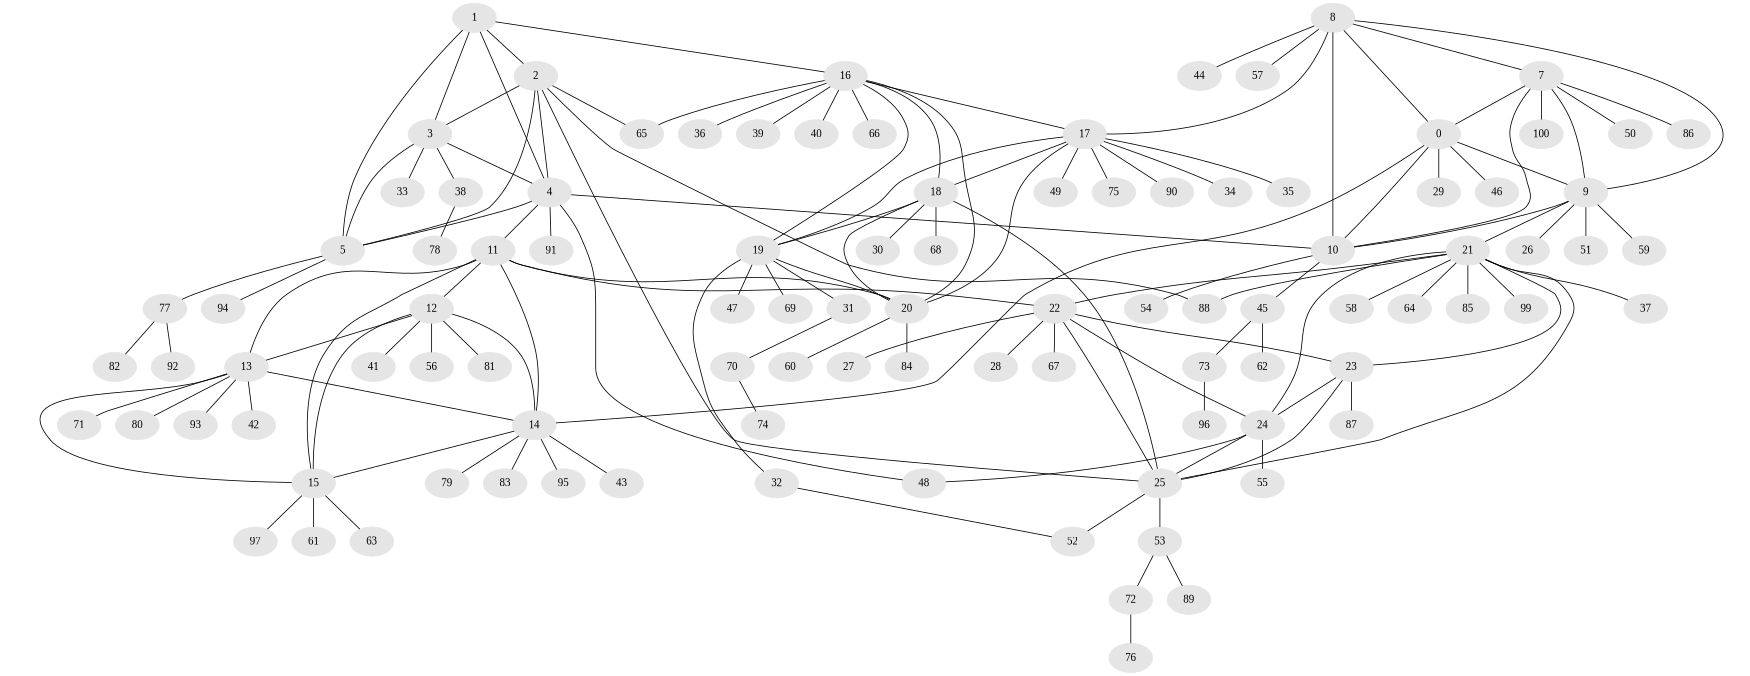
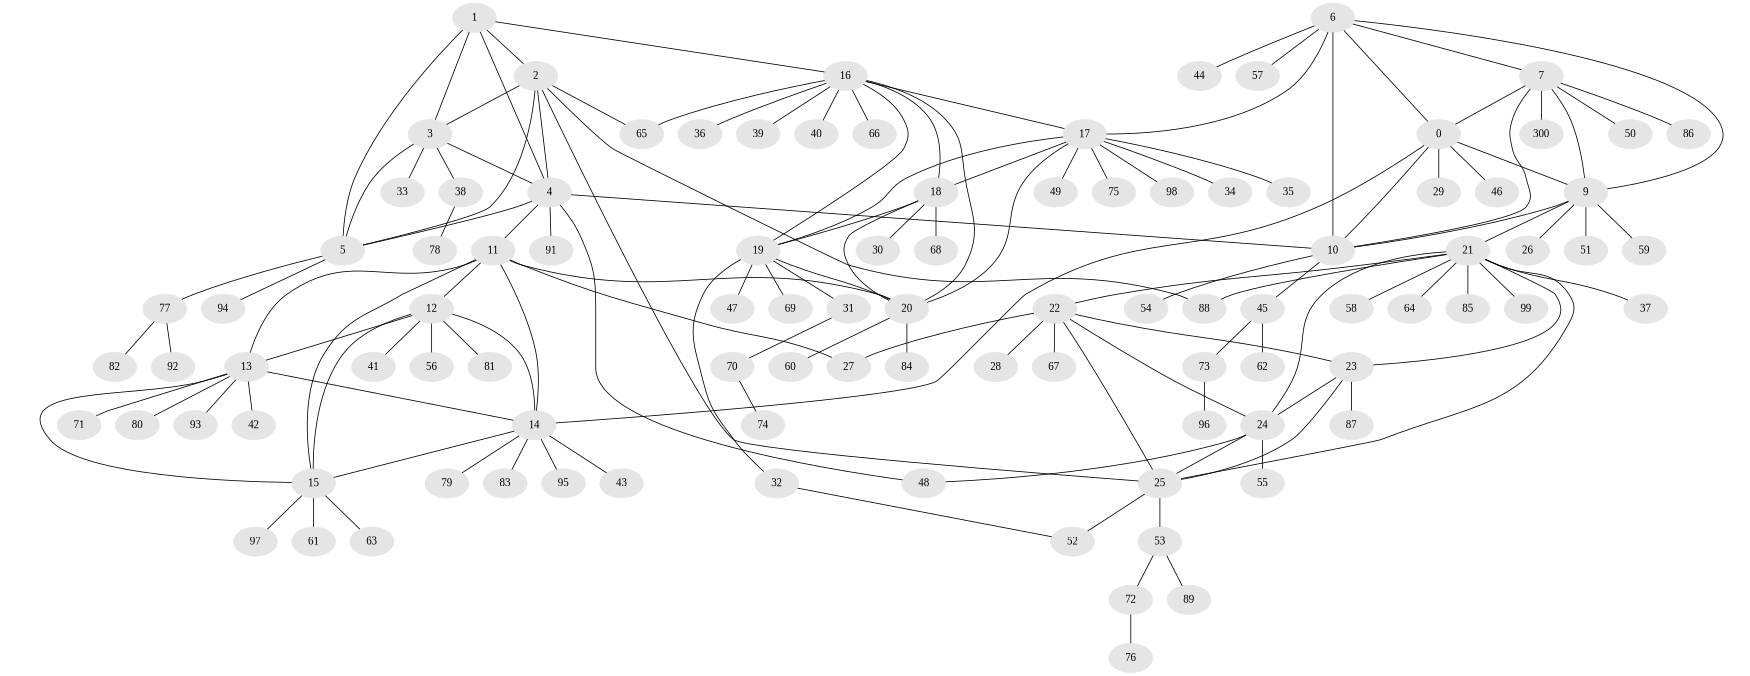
(1333, 18) -> (1333, 18)
(1541, 134) -> (1541, 134)
(1172, 192) -> (1172, 192)
(770, 290) -> (669, 314)
(1093, 306) -> none
